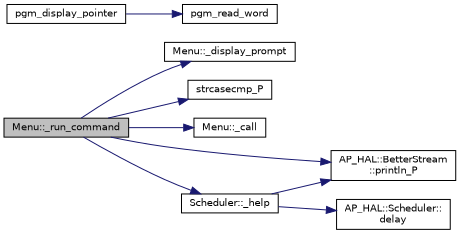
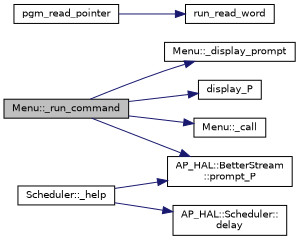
(66, 14) -> (66, 14)
(230, 14) -> (230, 14)
(230, 90) -> (230, 90)
(136, 166) -> none
(393, 166) -> (230, 172)
